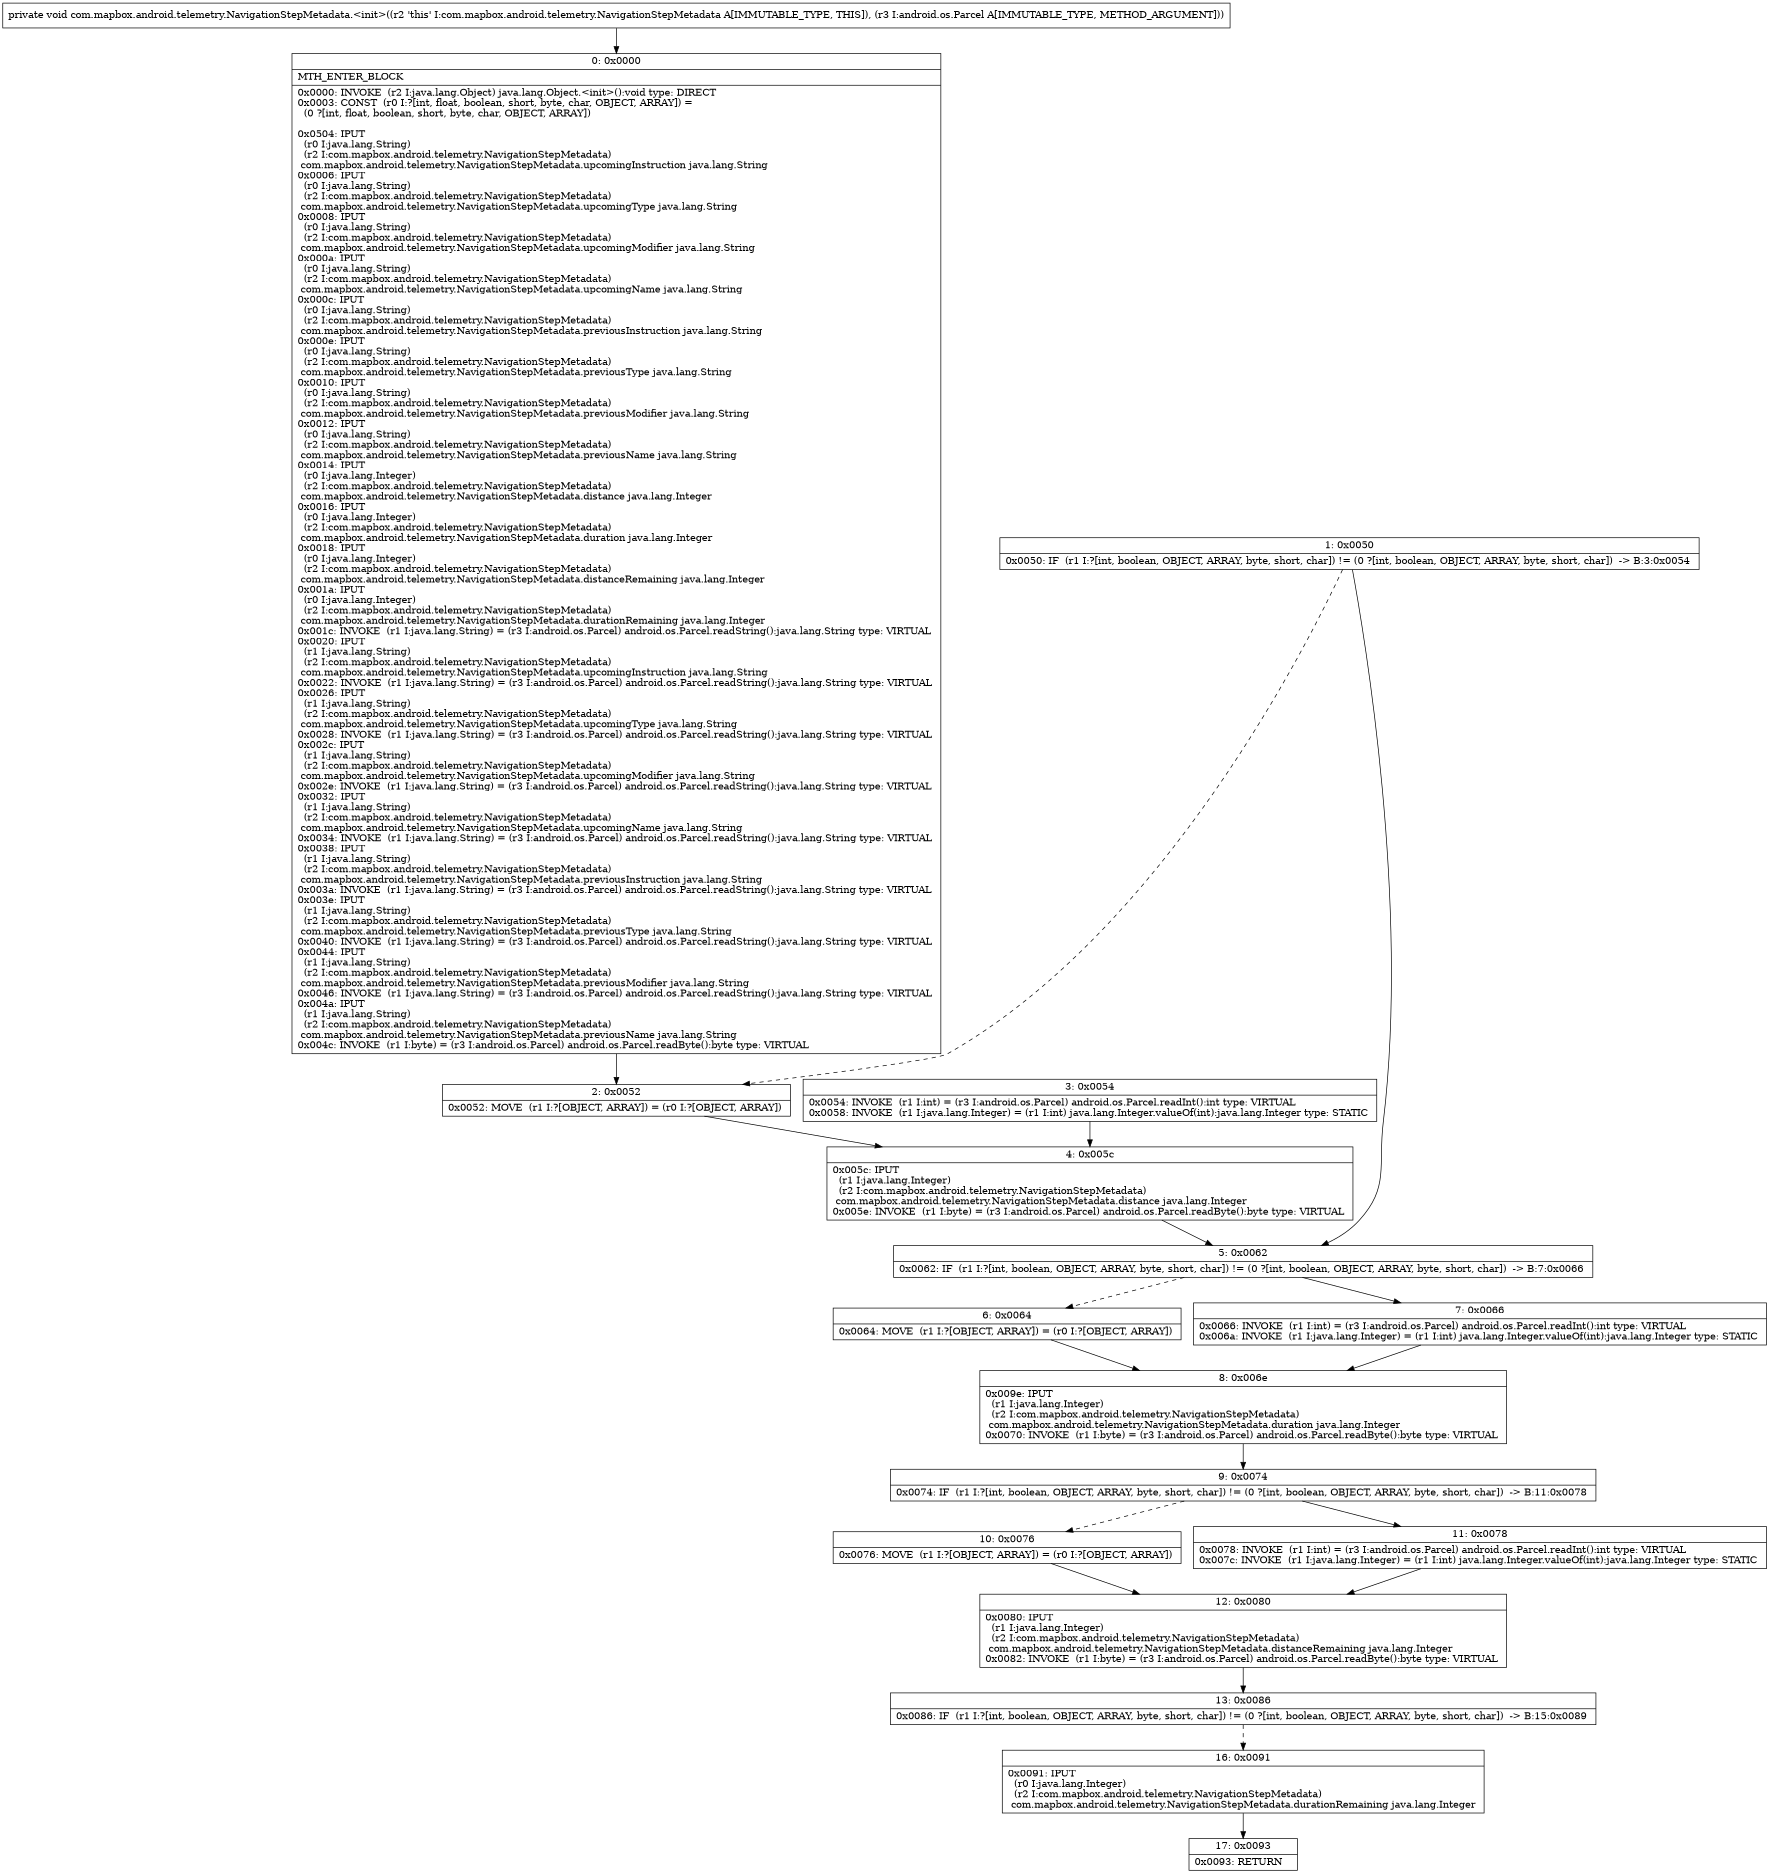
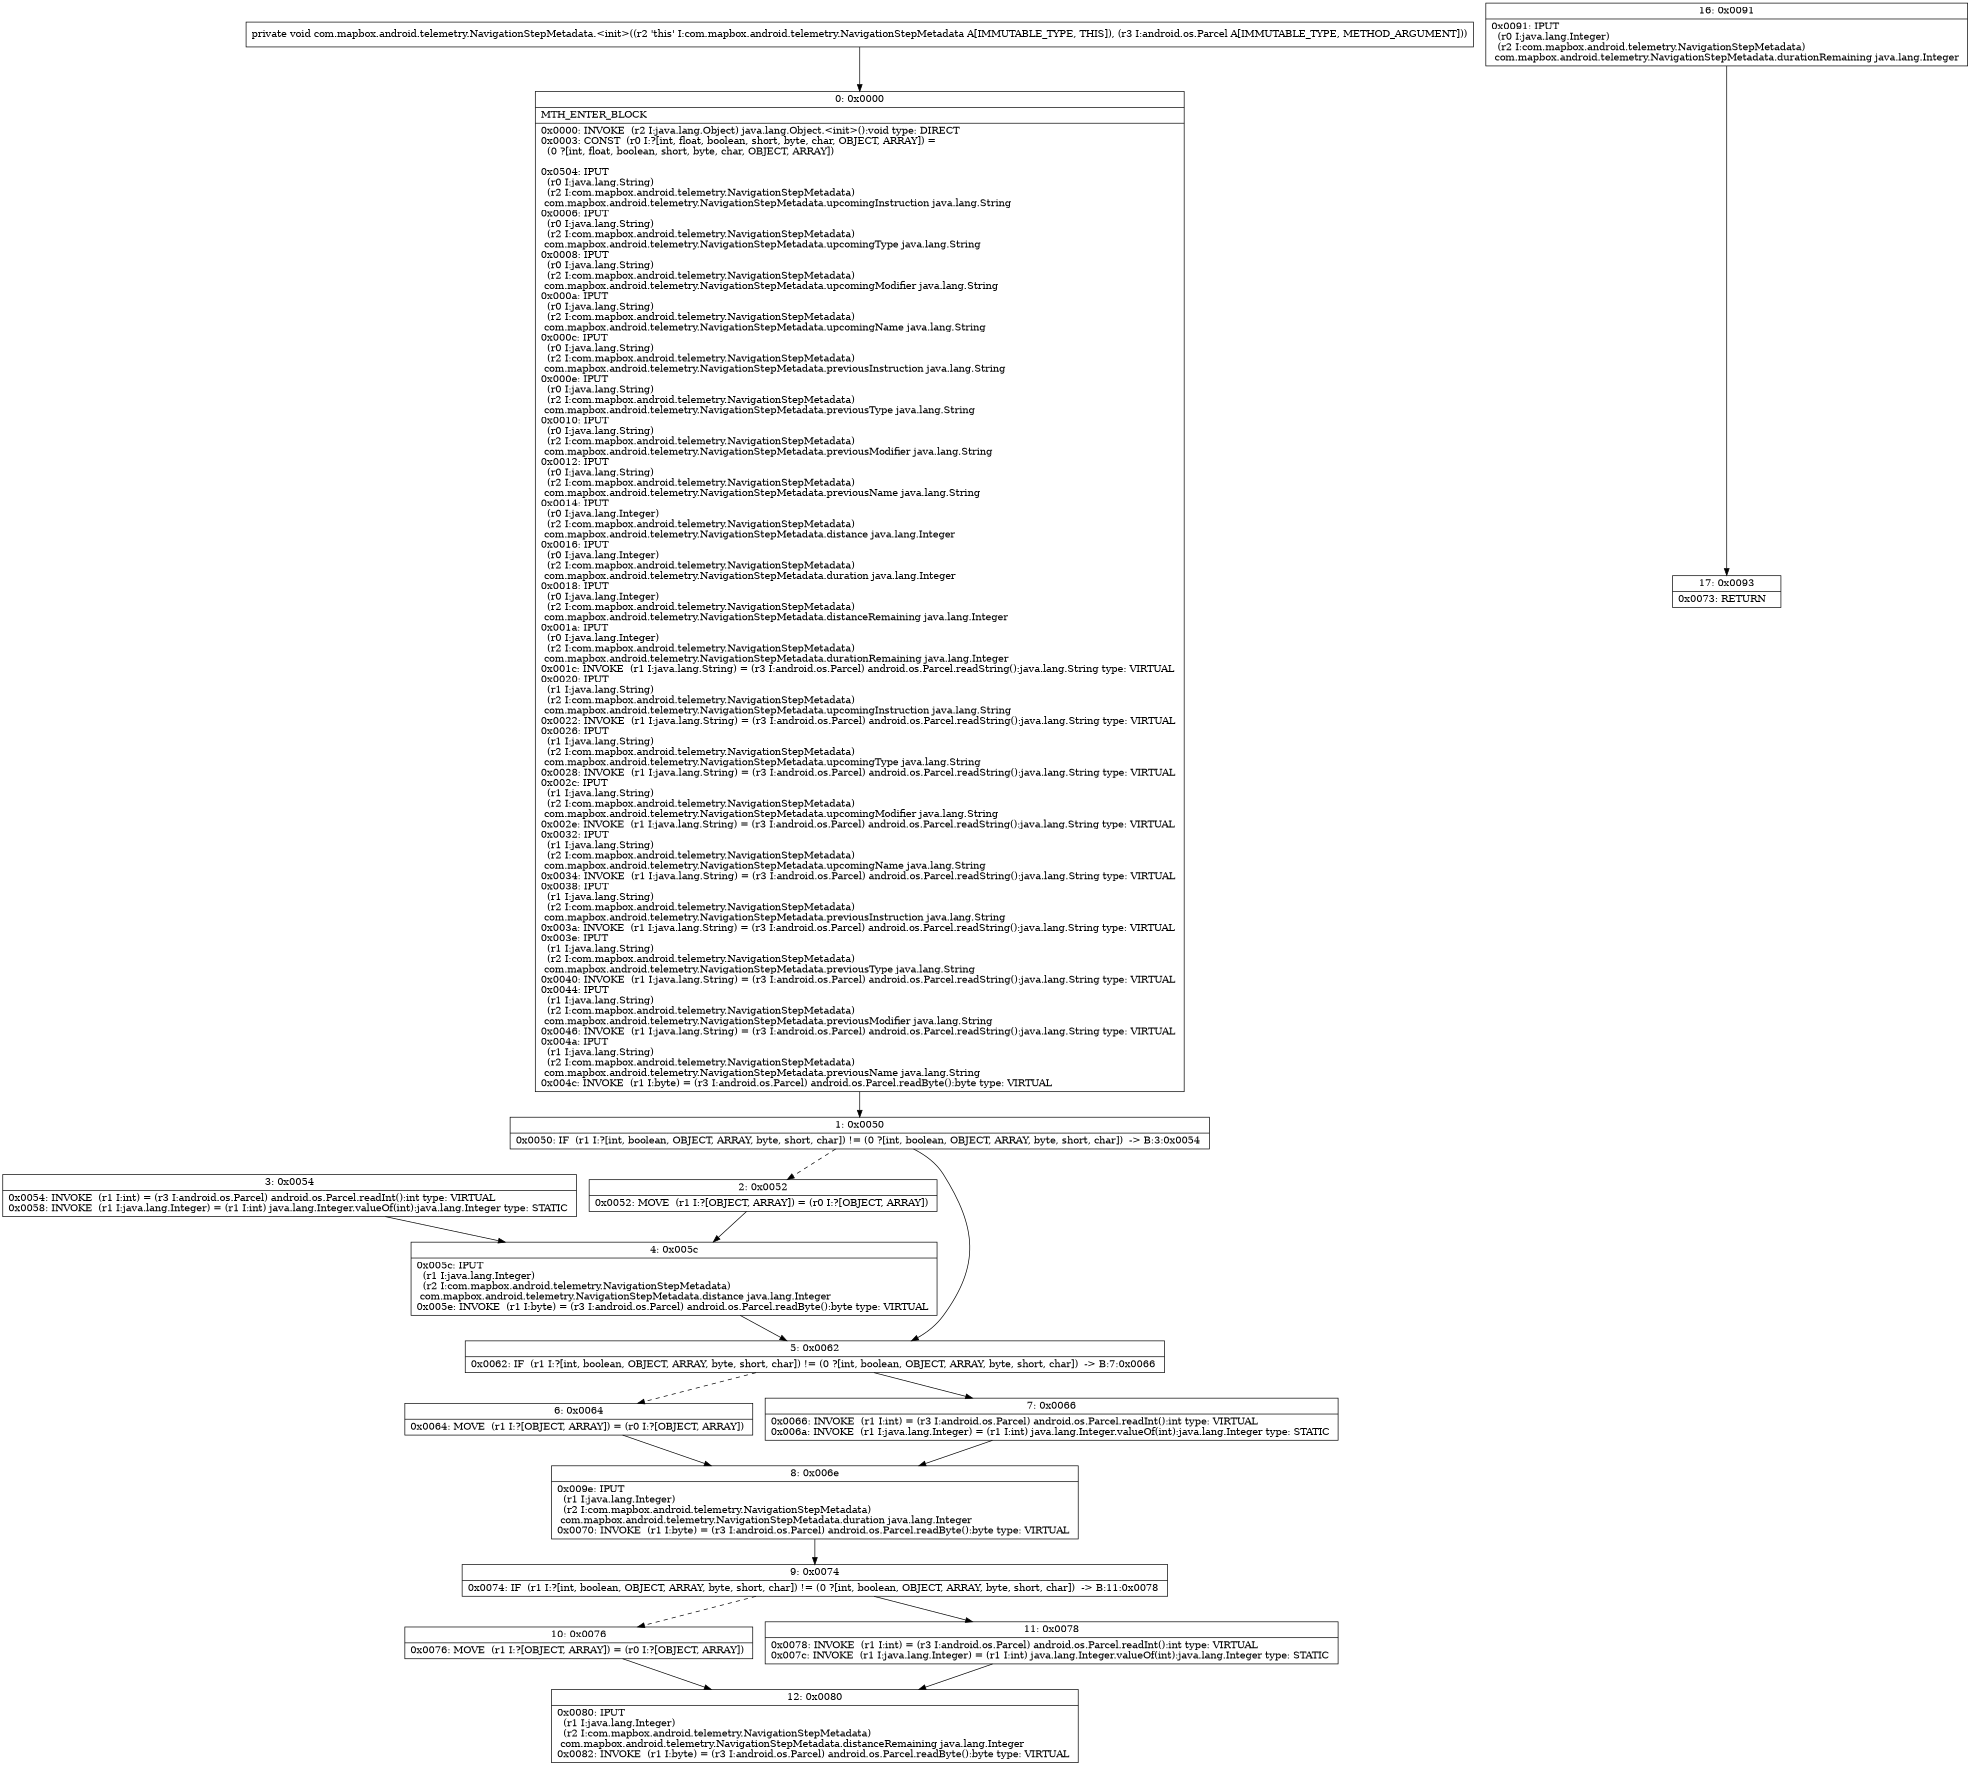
(616, 1066) -> (860, 1101)
(1243, 1709) -> none
(1243, 1862) -> (1727, 599)
